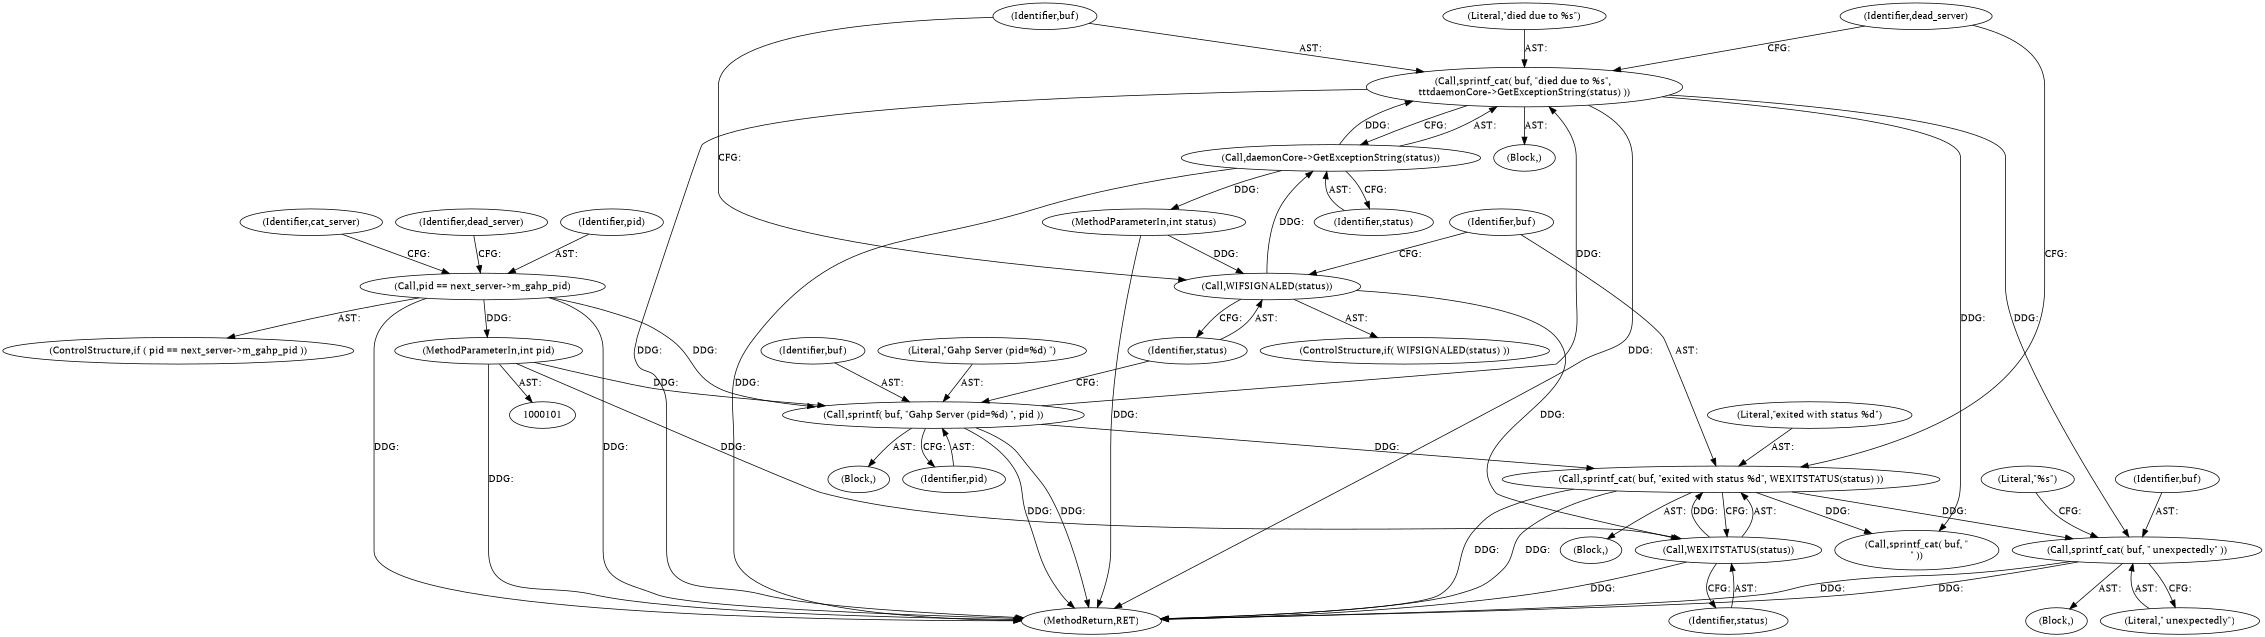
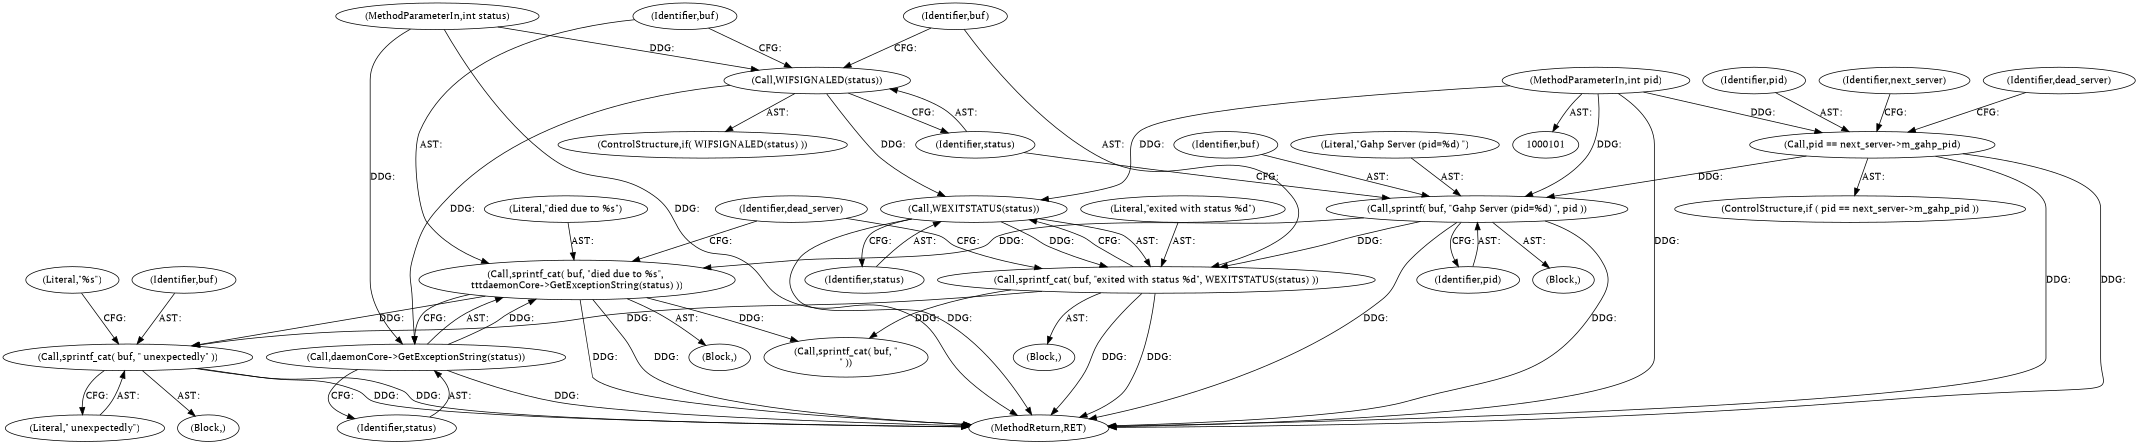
(1229, 186) -> (370, 179)
(311, 222) -> (1895, 81)
(485, 315) -> (1729, 112)
